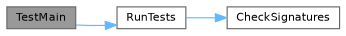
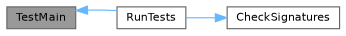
(91, 25) -> (102, 10)
